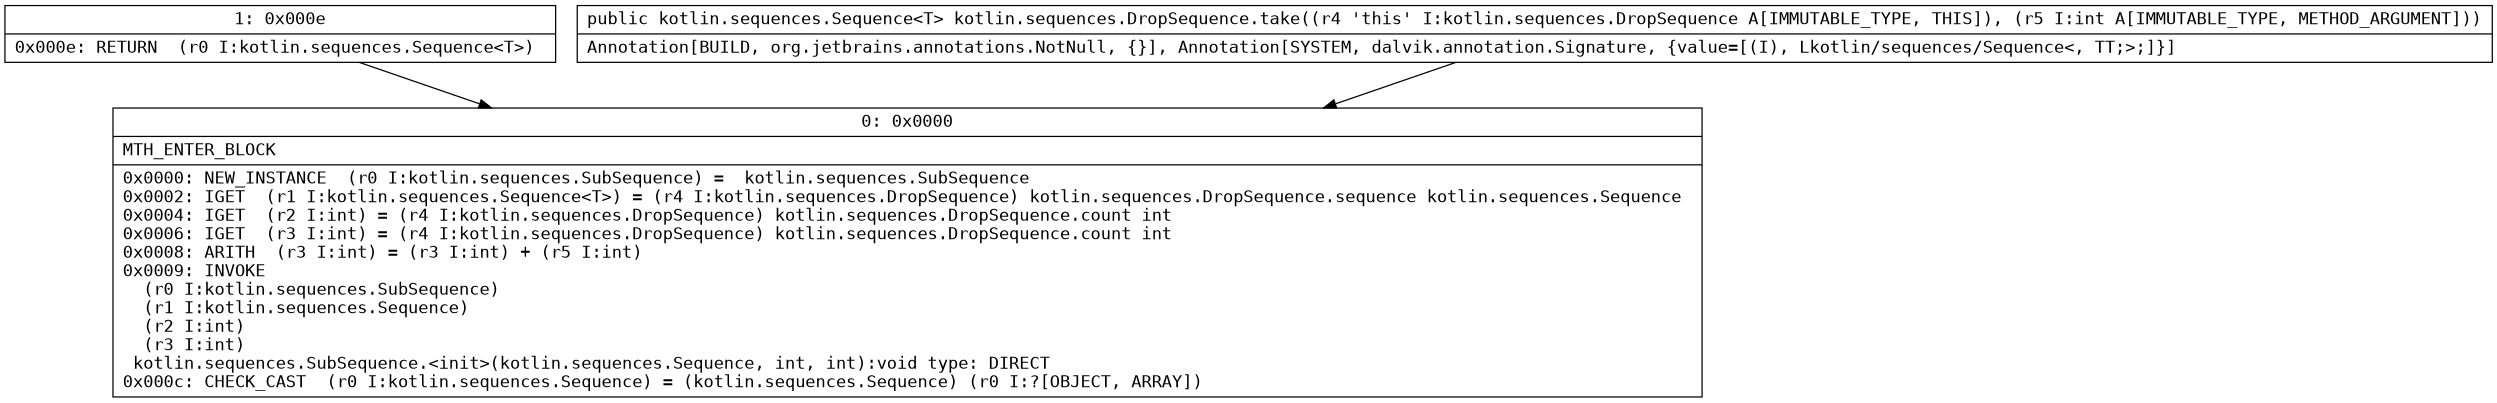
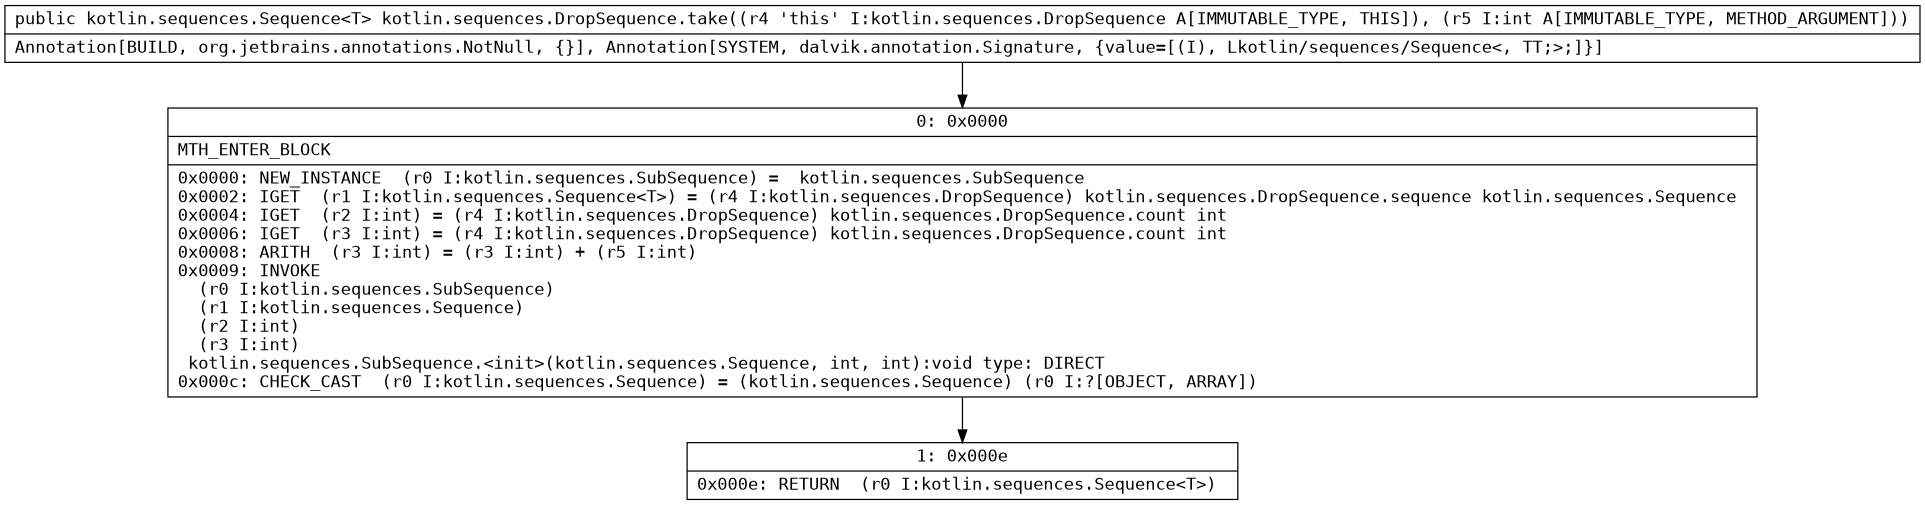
(419, 83) -> (962, 414)
